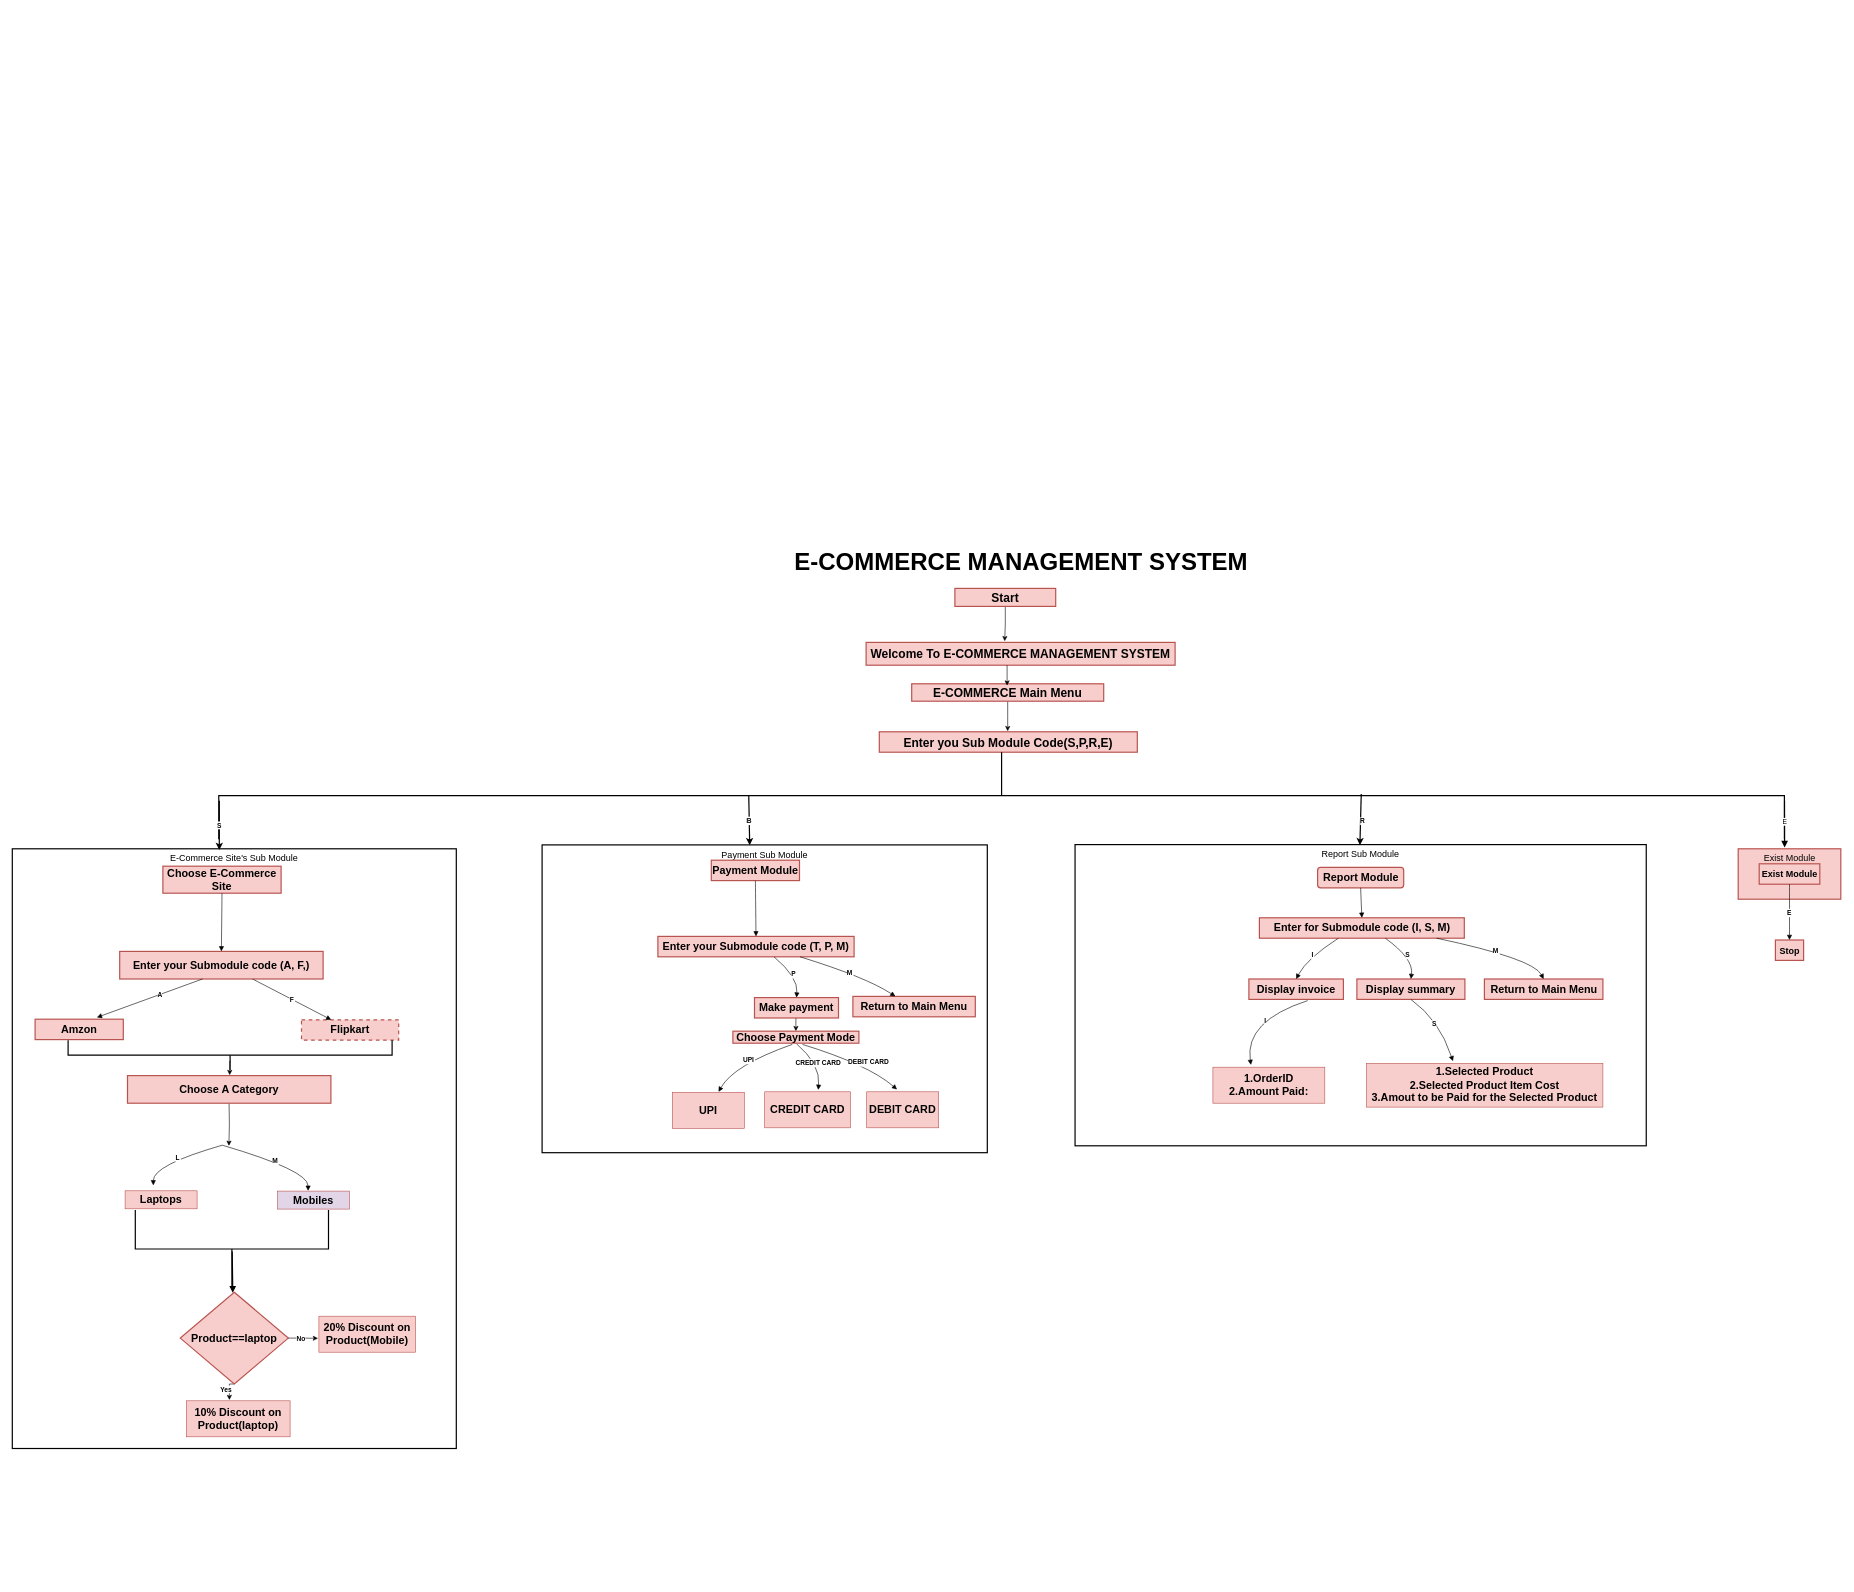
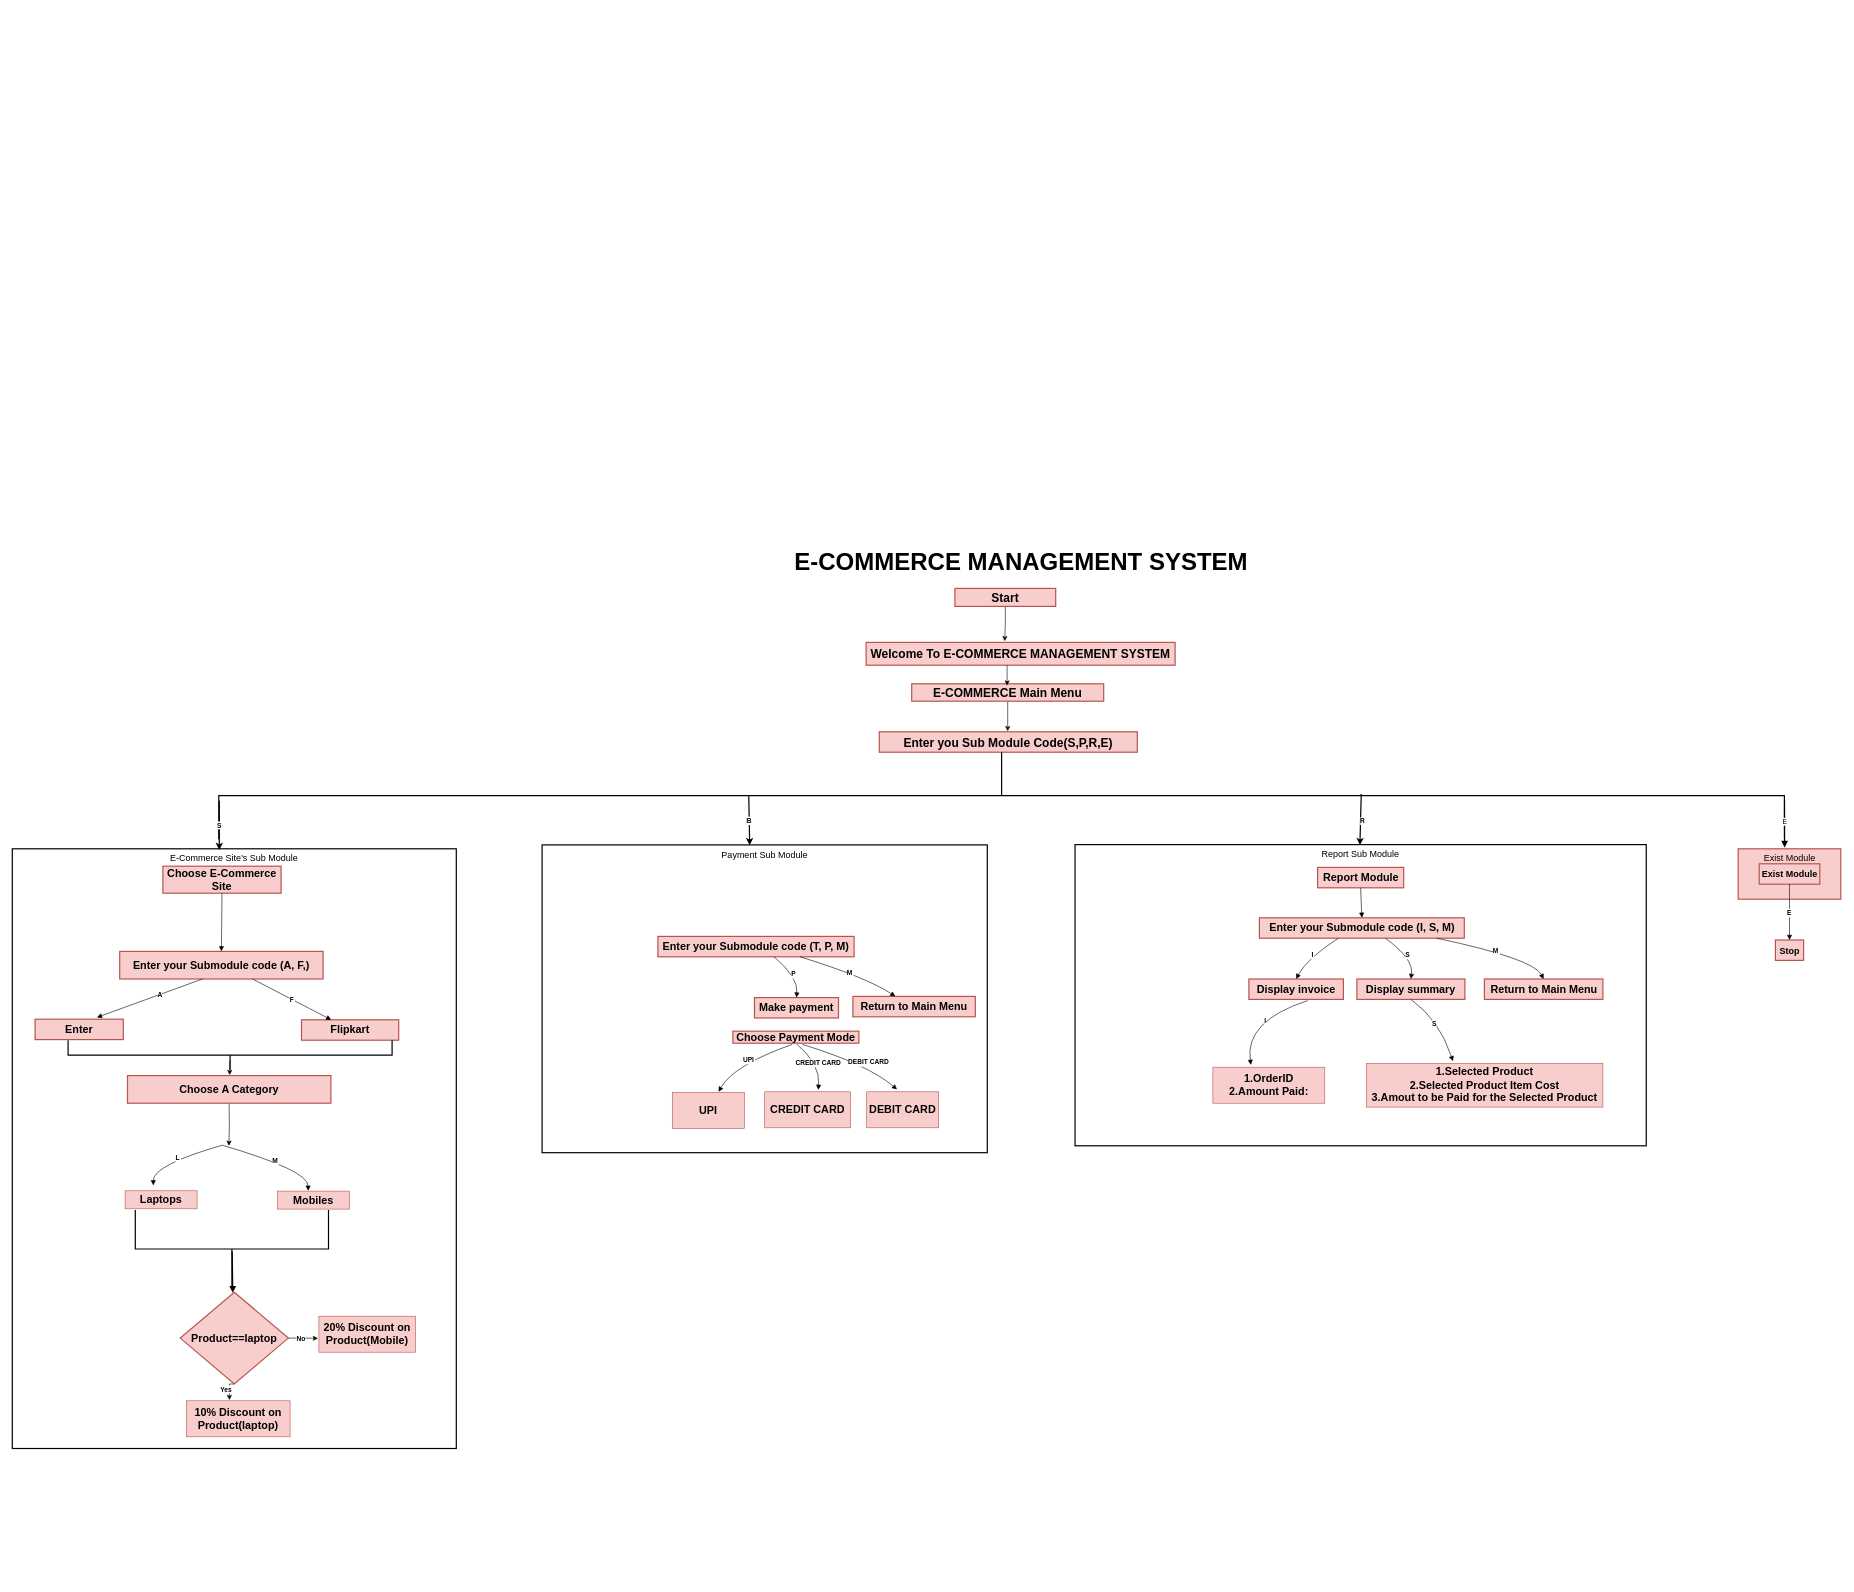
(755, 870) -> none
(1361, 878) -> (1361, 878)
(756, 893) -> none
(1362, 928) -> (1362, 928)
(796, 1025) -> none
(79, 1029) -> (79, 1029)
(350, 1030) -> (350, 1030)
(314, 1200) -> (314, 1200)
